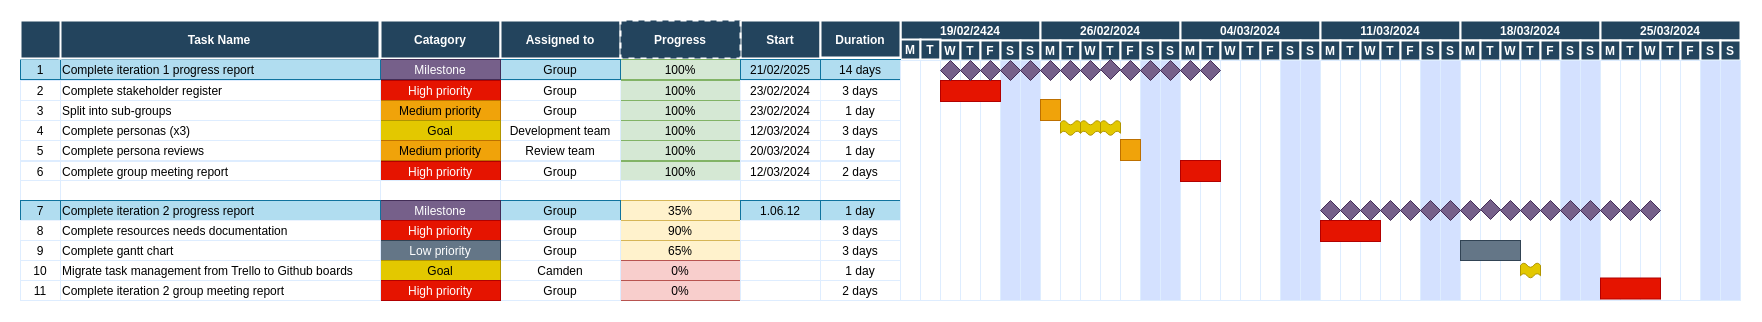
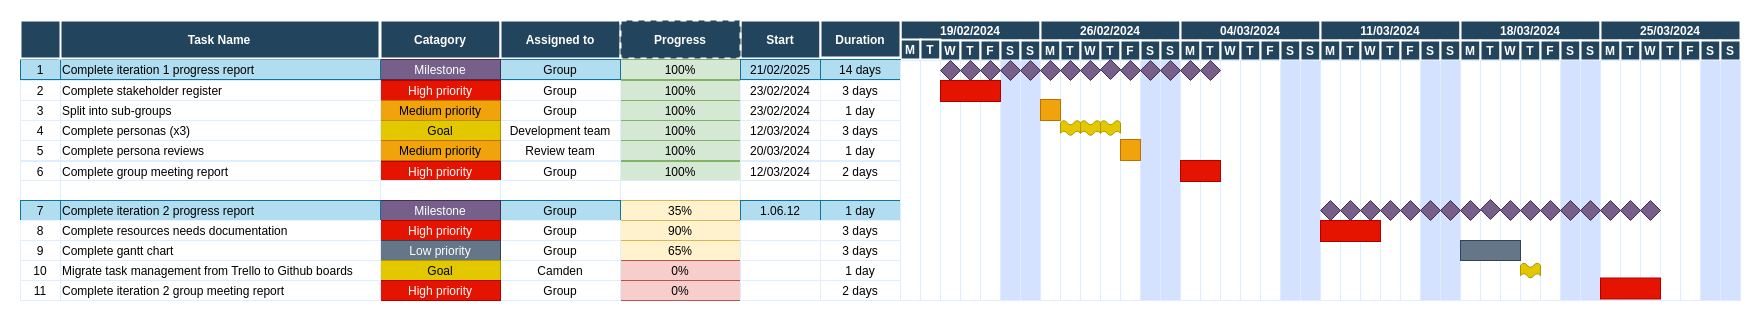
(970, 31) -> (970, 31)
